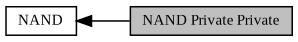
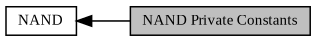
(211, 21) -> (220, 21)
